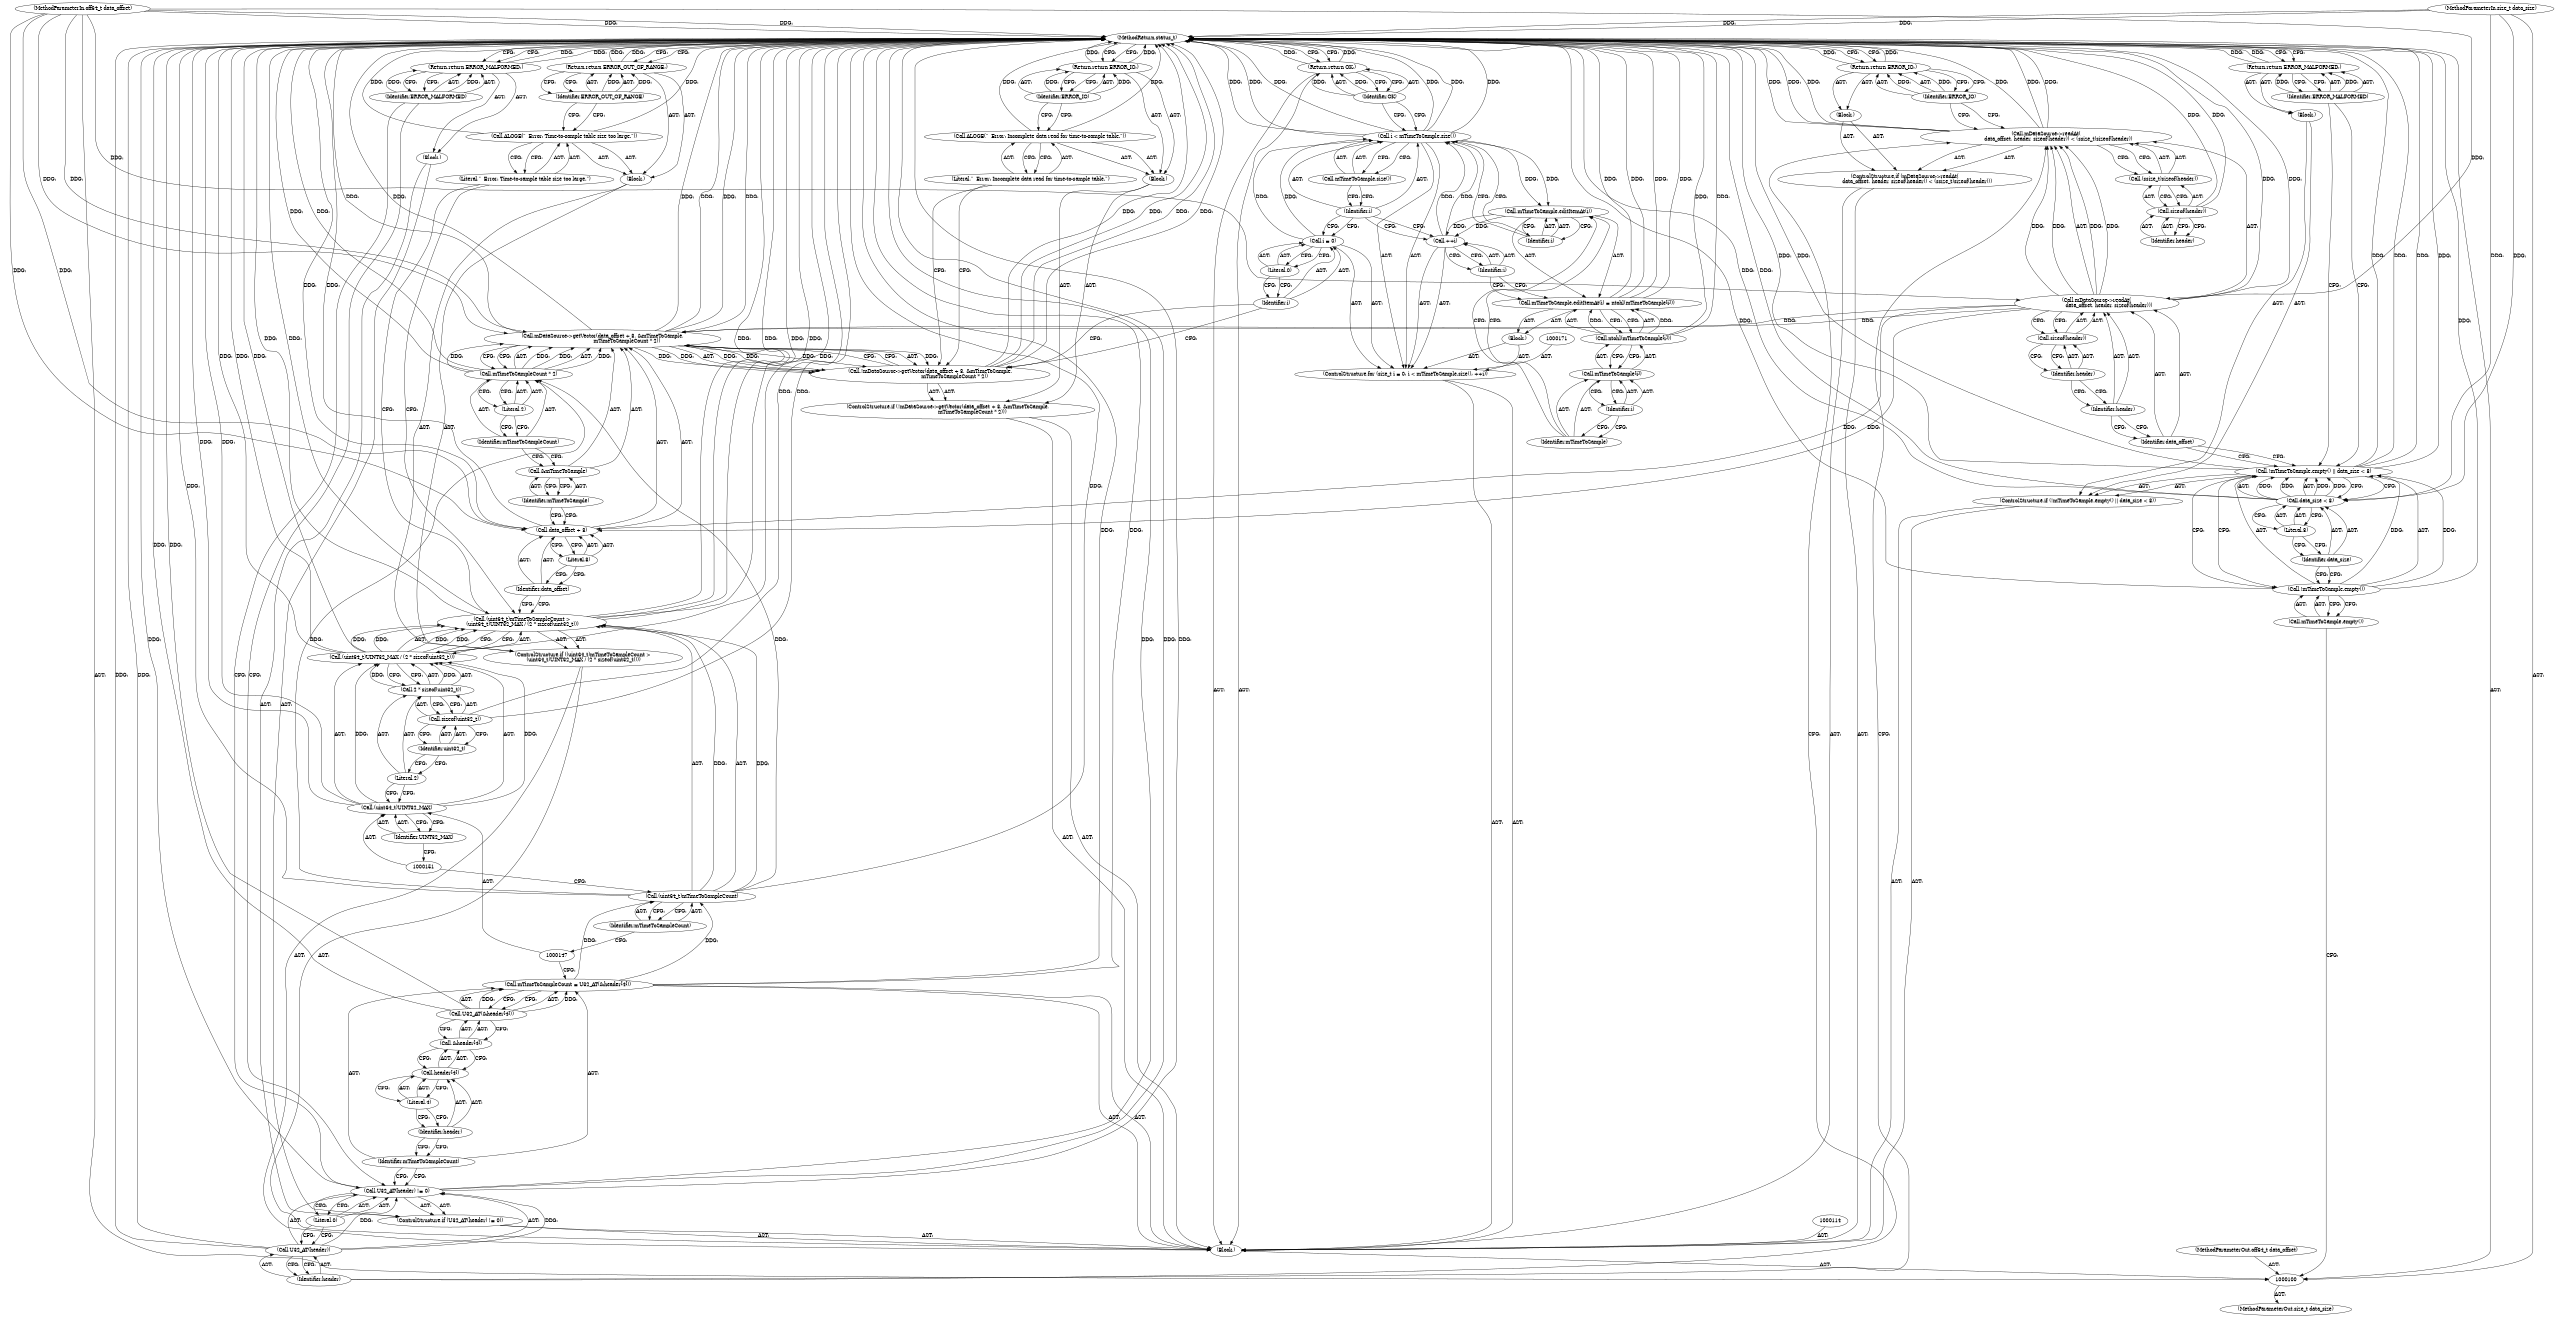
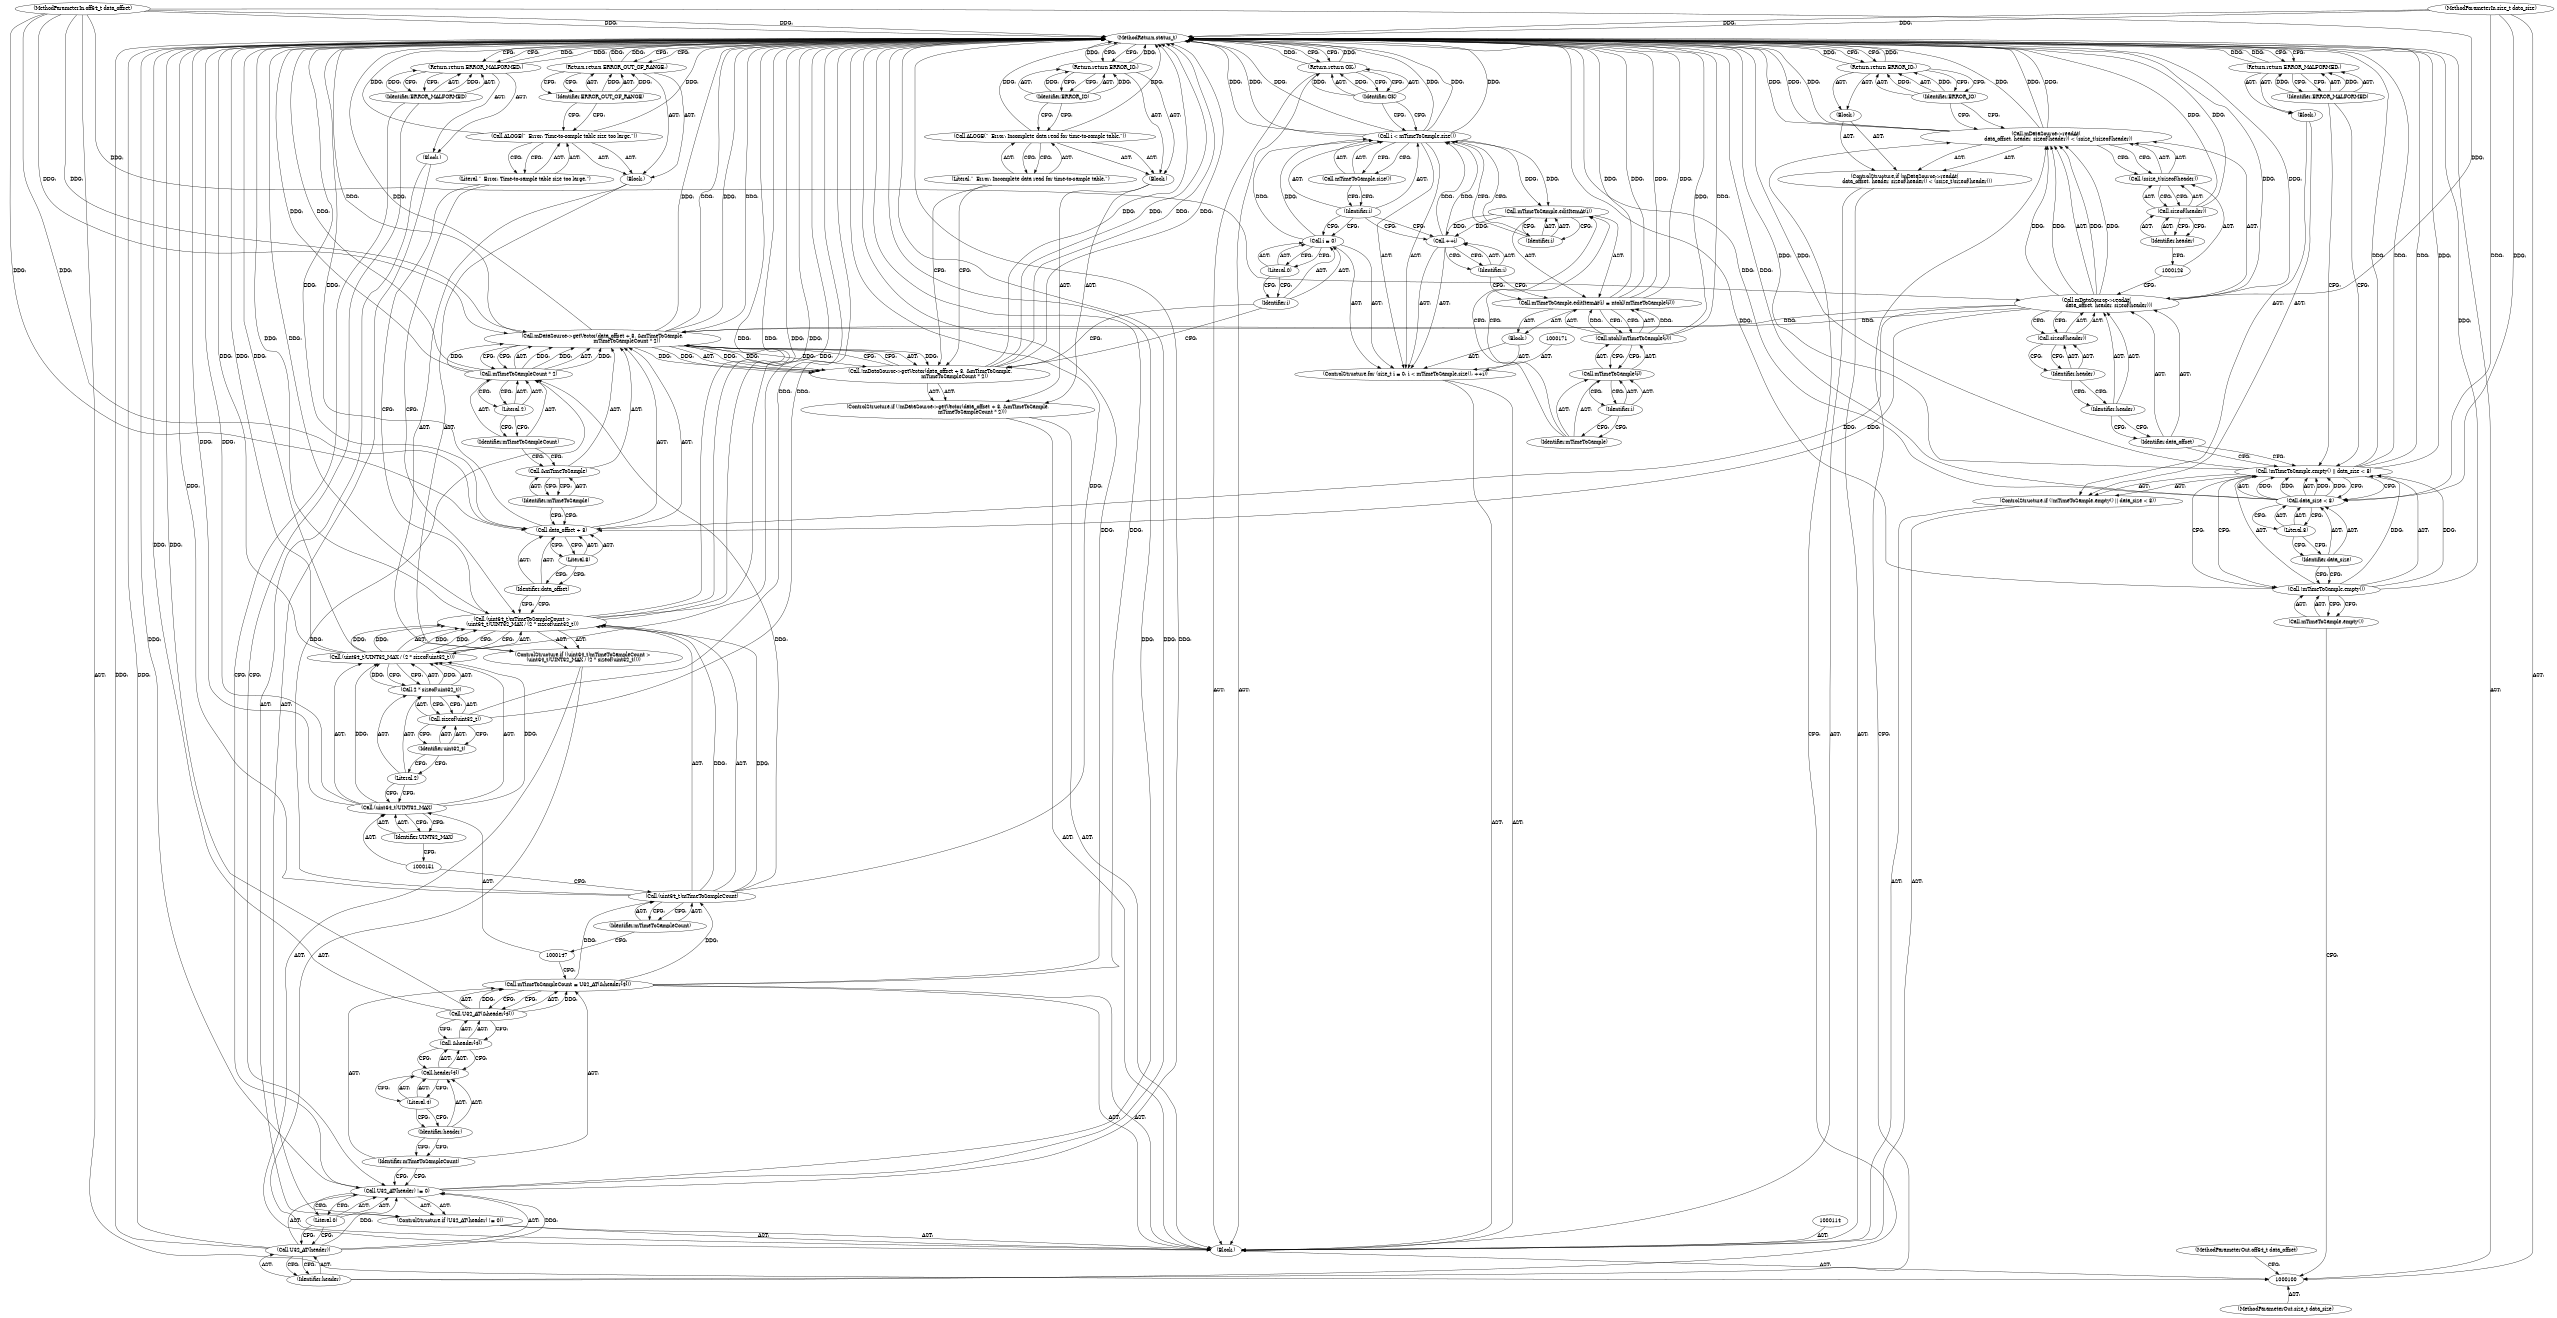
none -> (2173, 271)
(2275, 1265) -> (2275, 1265)
(2274, 1293) -> (2289, 1296)
